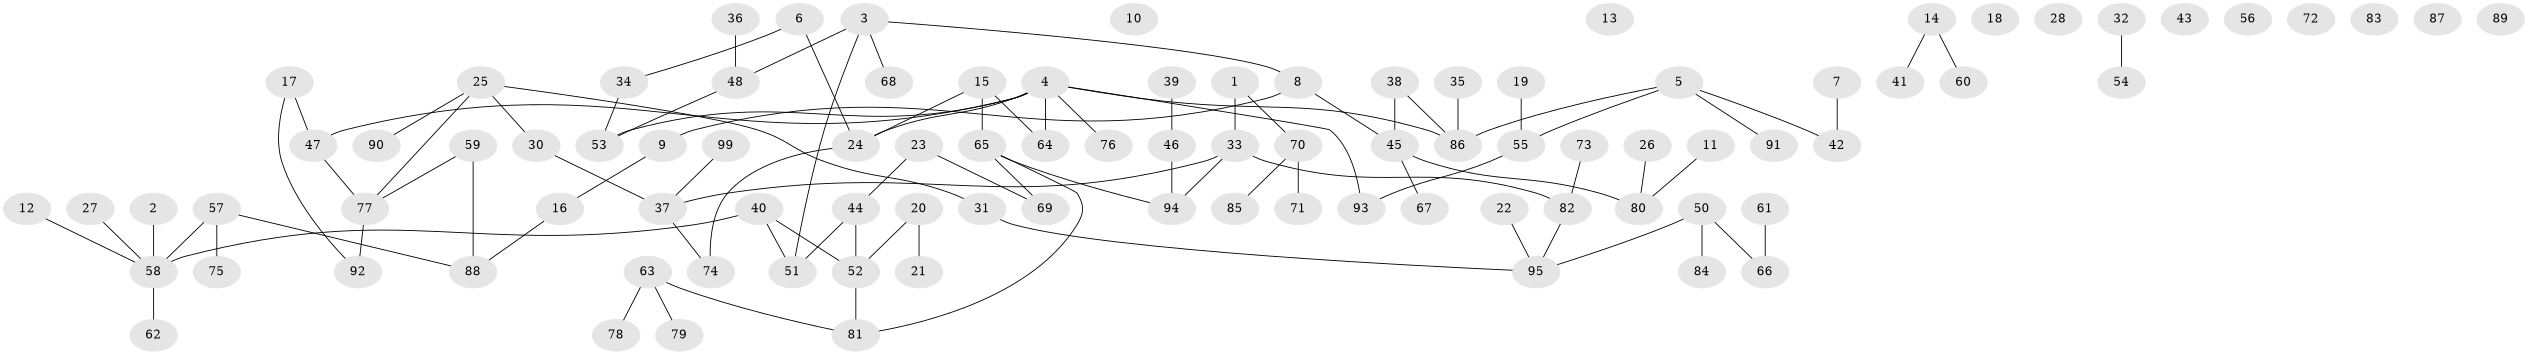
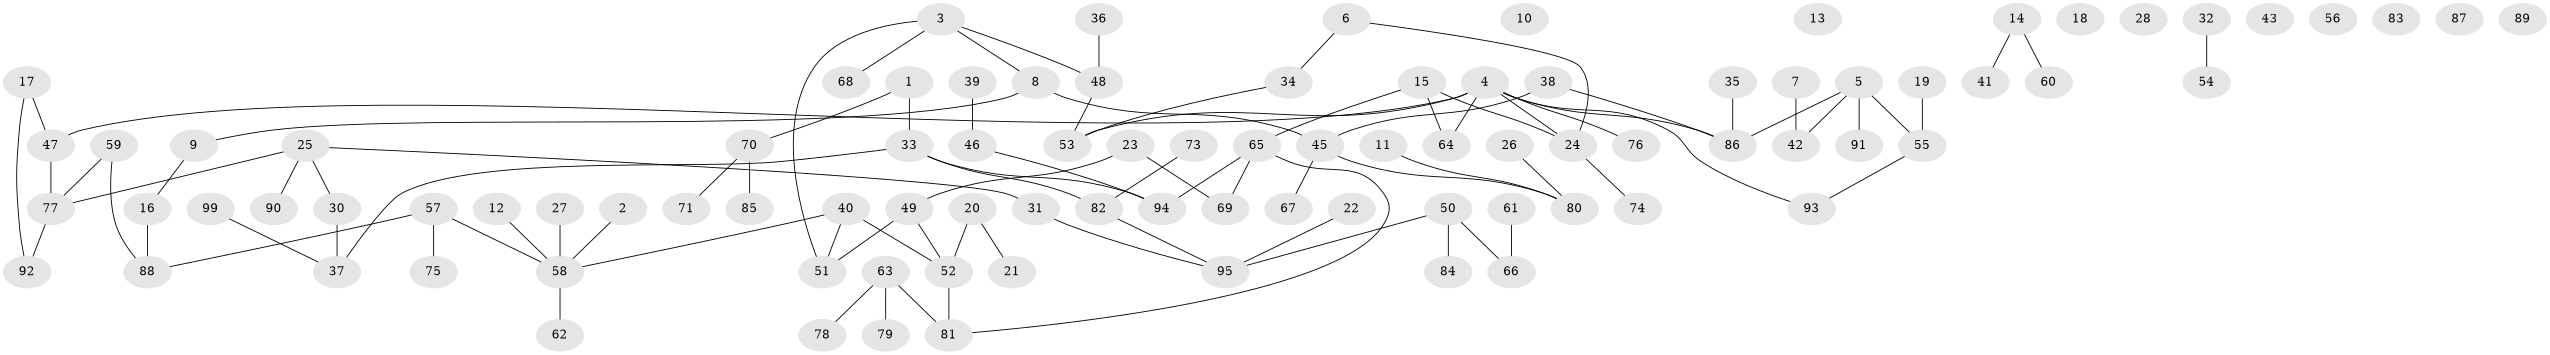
(2311, 19) -> none
(856, 209) -> (909, 209)
(687, 241) -> none
